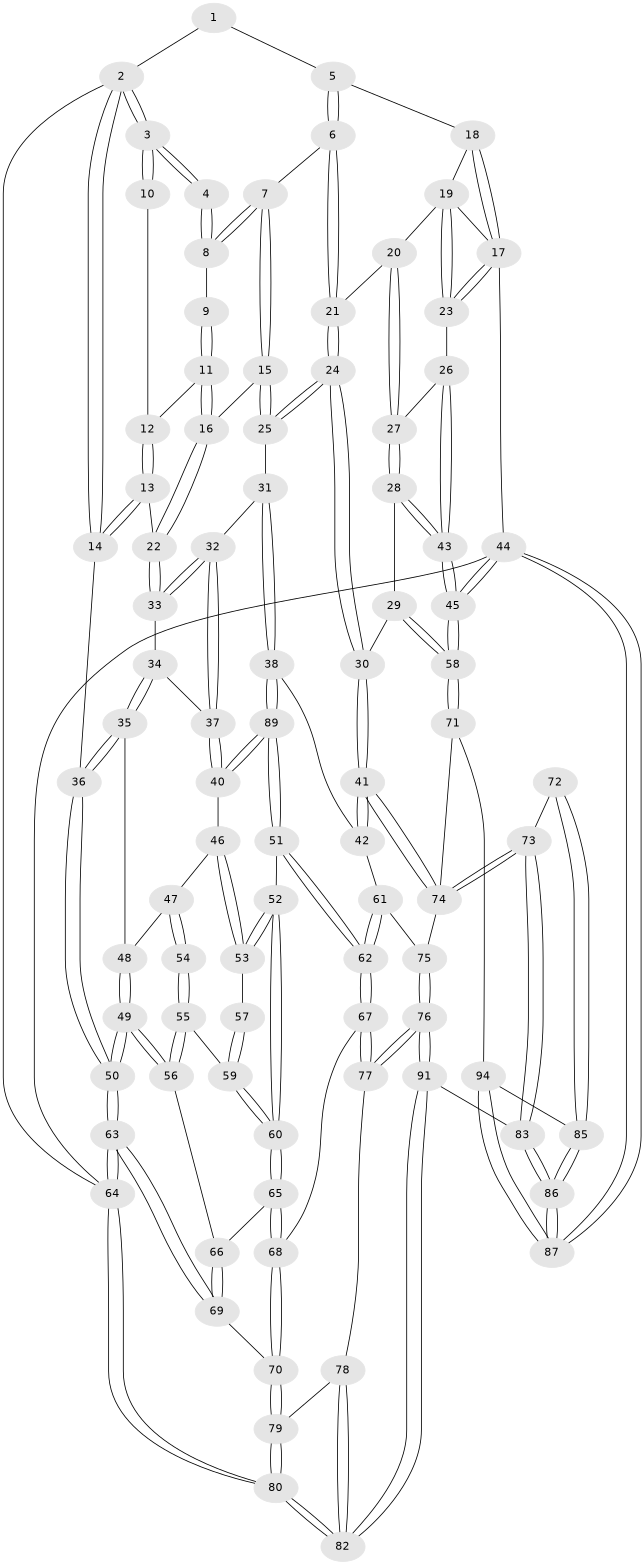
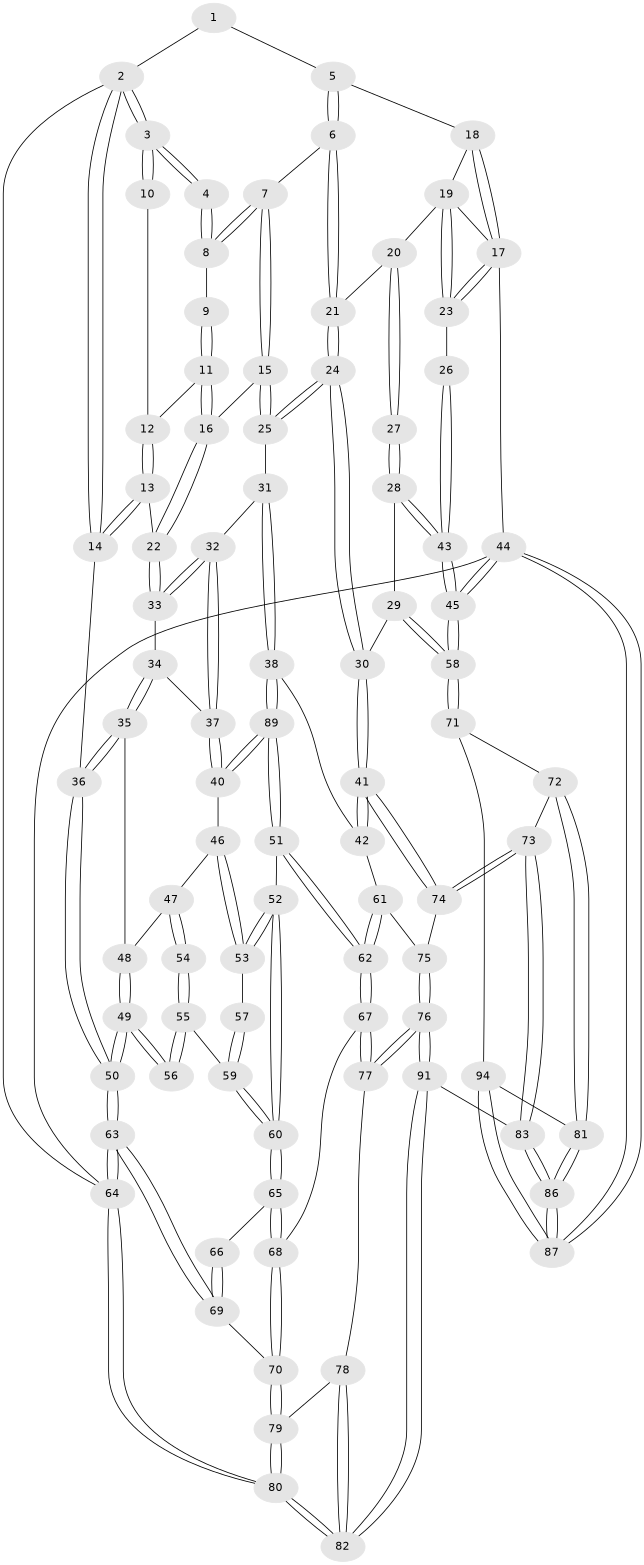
(421, 400) -> none
(446, 812) -> (504, 753)
(581, 1135) -> (581, 1135)
(194, 1164) -> none
